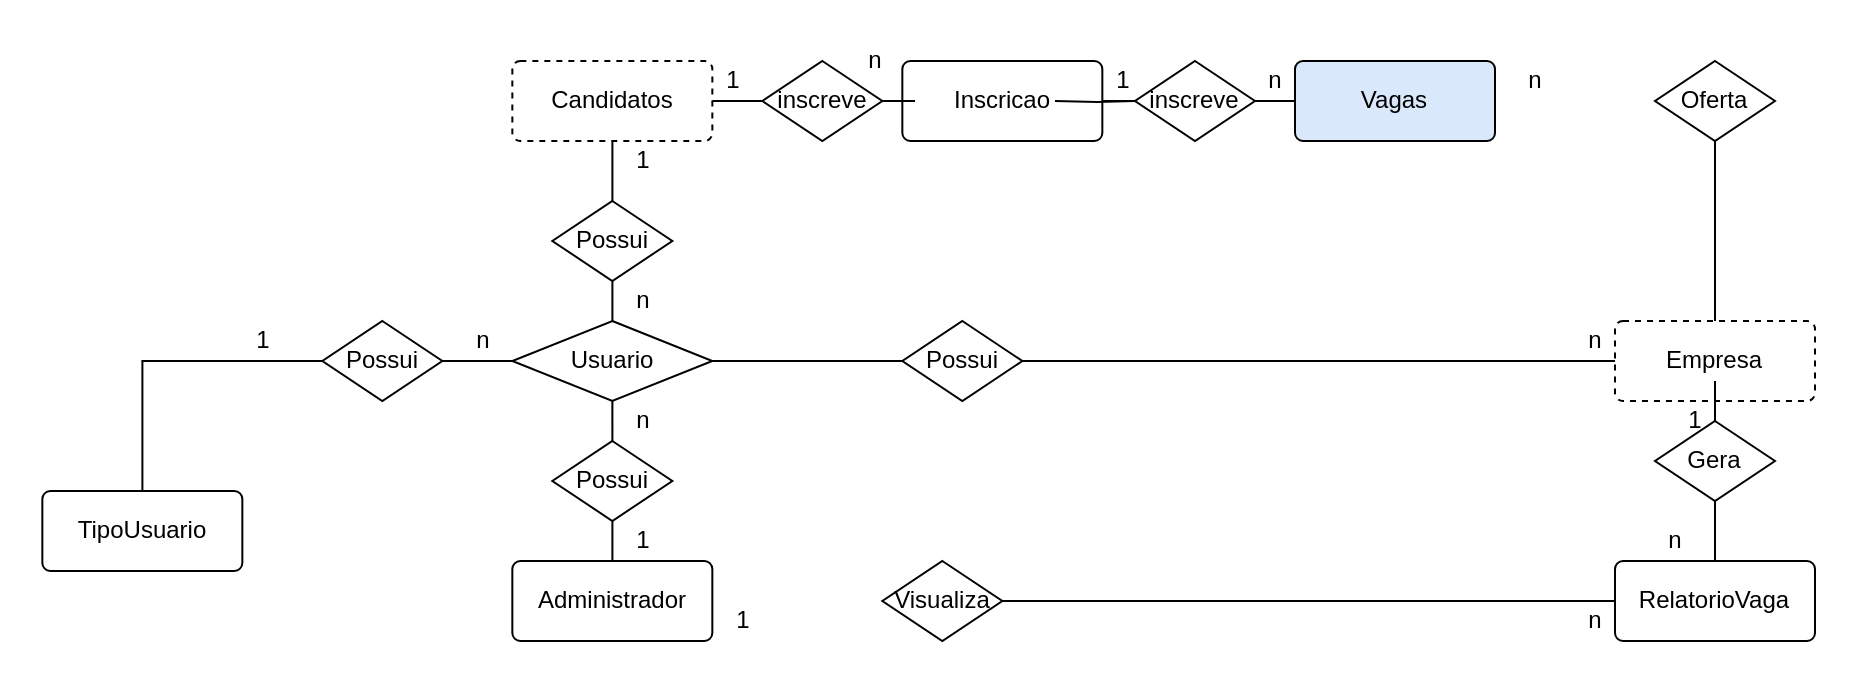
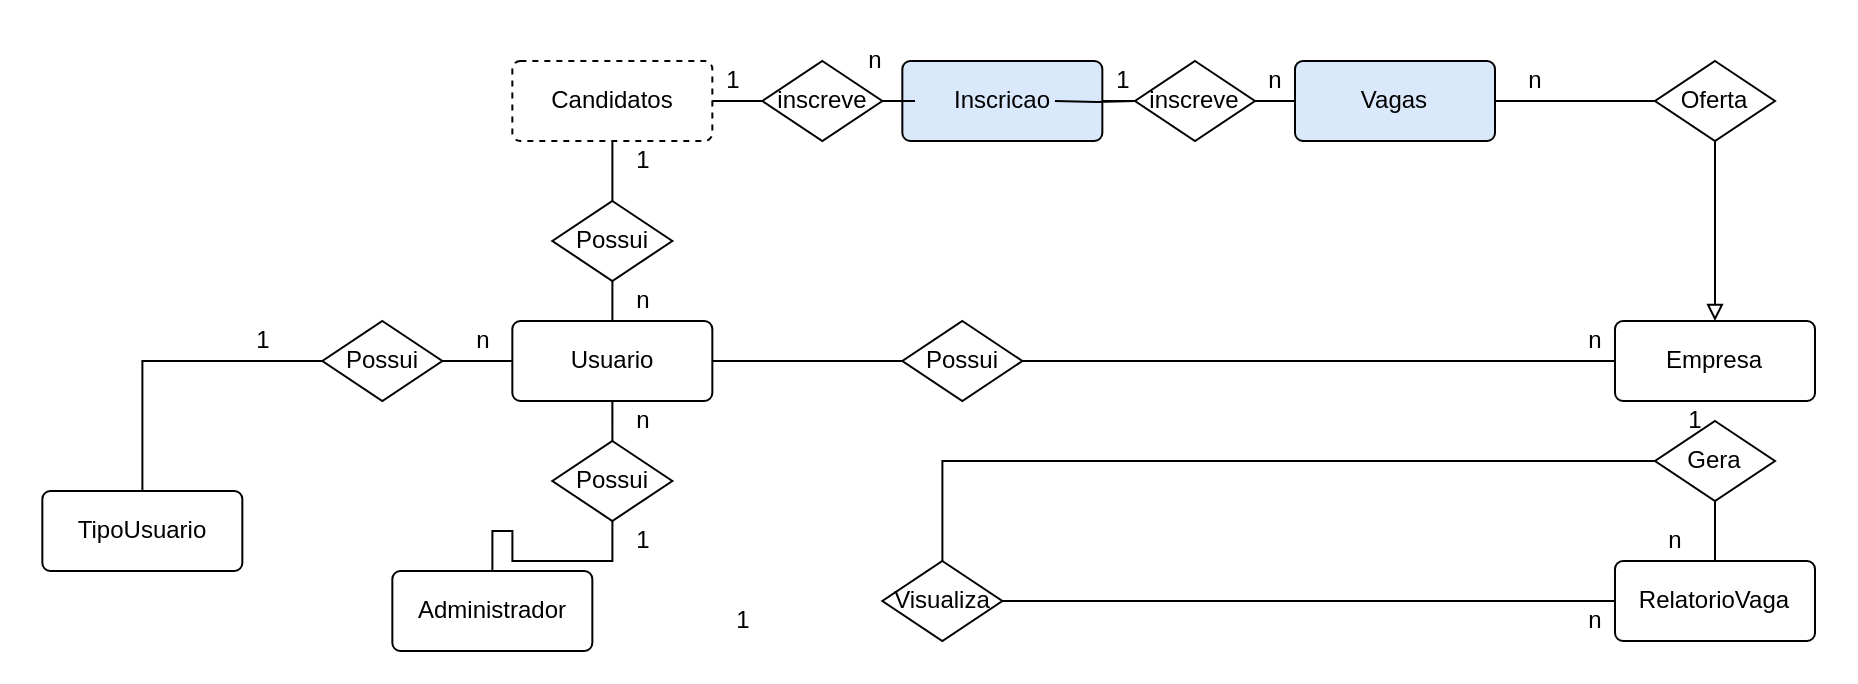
(1002, 101) -> (1002, 101)
none -> (1575, 101)
(1715, 311) -> (1715, 303)
(612, 361) -> (612, 361)
(1715, 361) -> (1715, 361)
(1715, 381) -> (1249, 461)
(612, 601) -> (492, 611)
